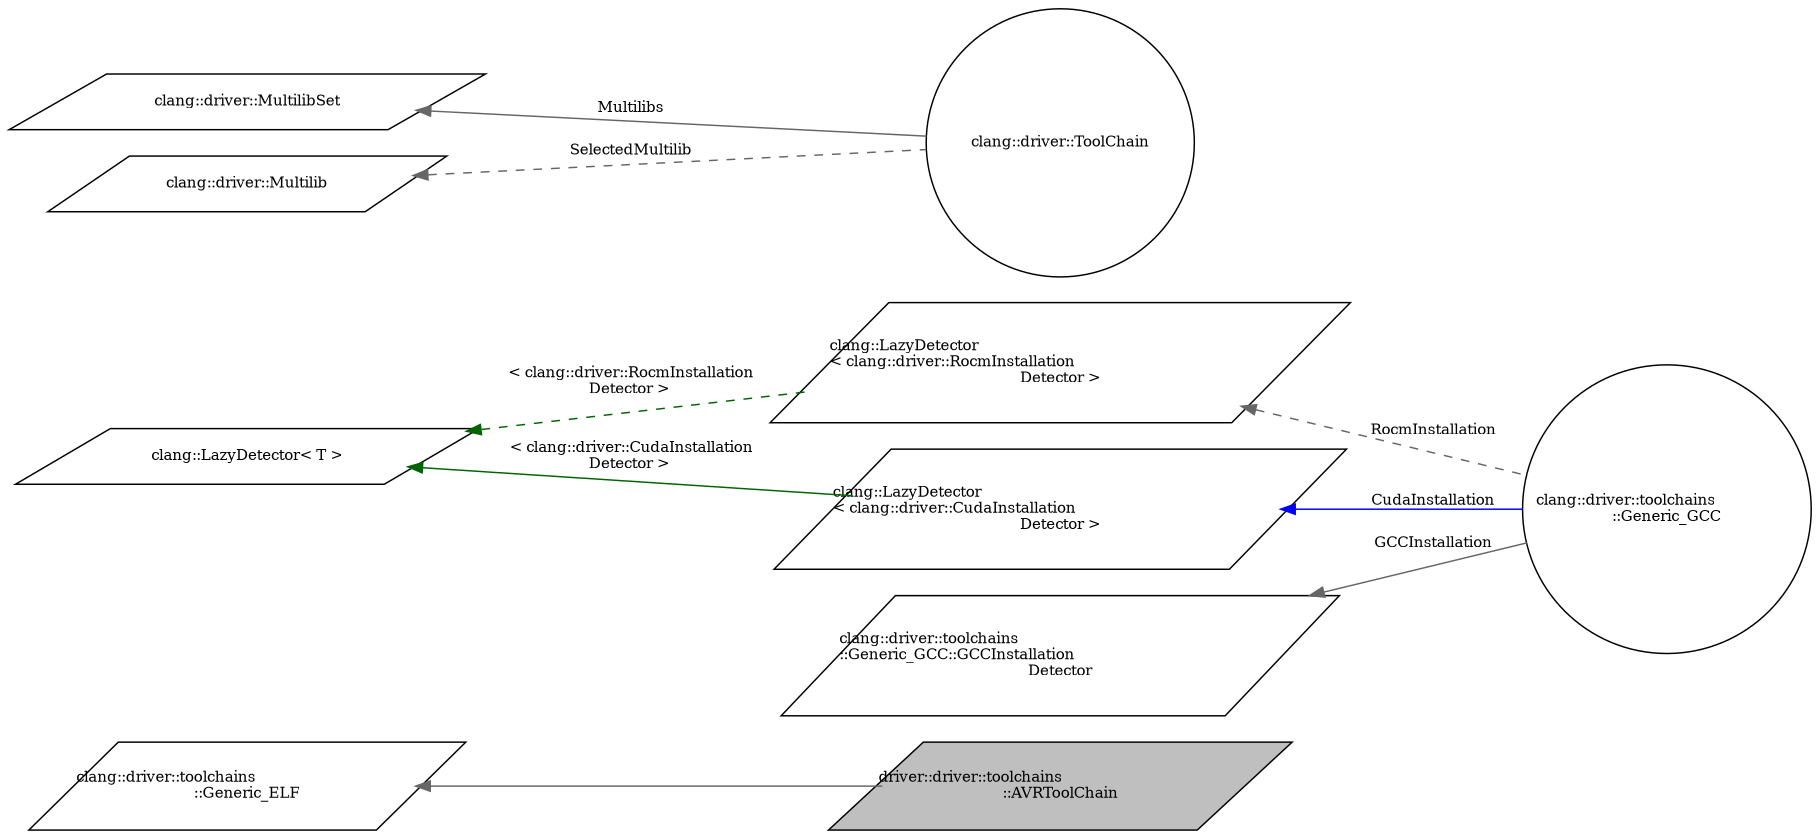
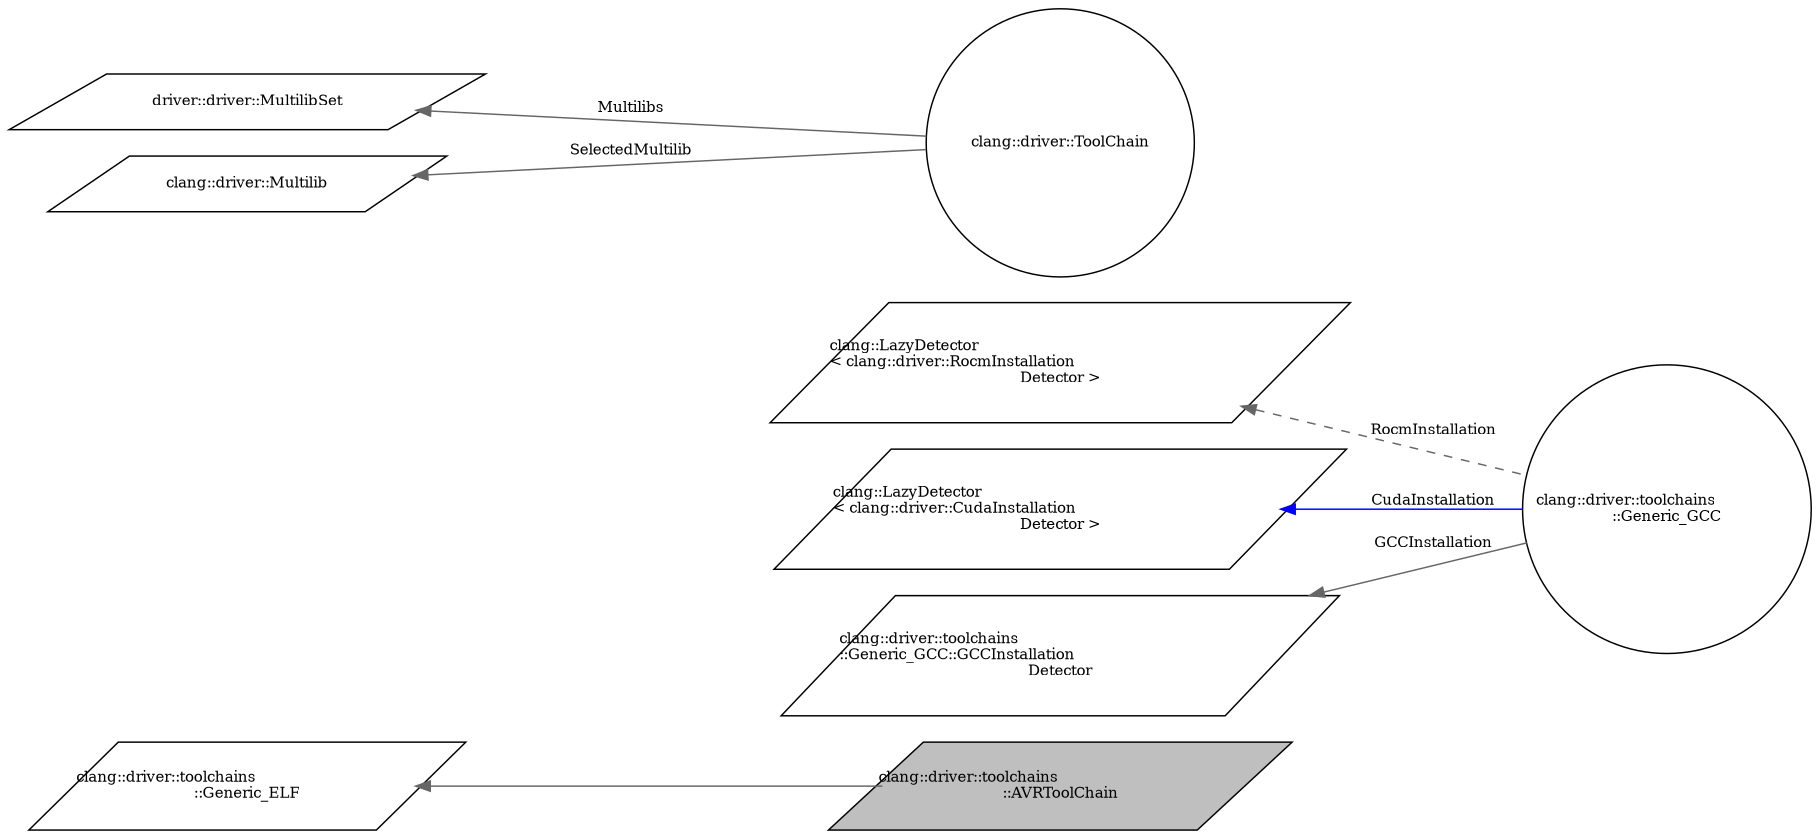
(247, 102) -> (247, 102)
(677, 162) -> (677, 162)
(247, 456) -> none
(1060, 786) -> (1060, 786)
